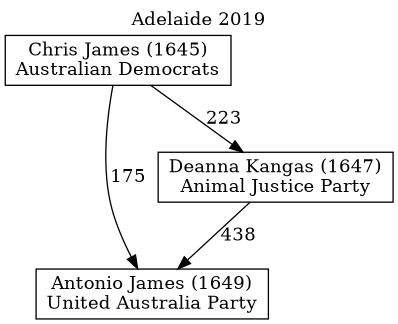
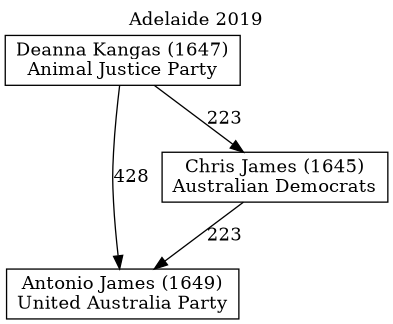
(191, 115) -> (194, 115)
(129, 177) -> (225, 236)
(239, 236) -> (132, 177)
